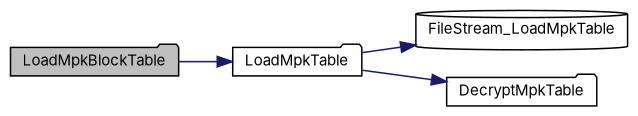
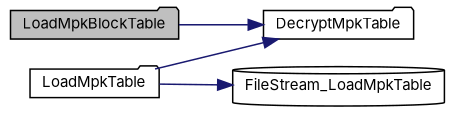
(198, 62) -> (213, 25)
